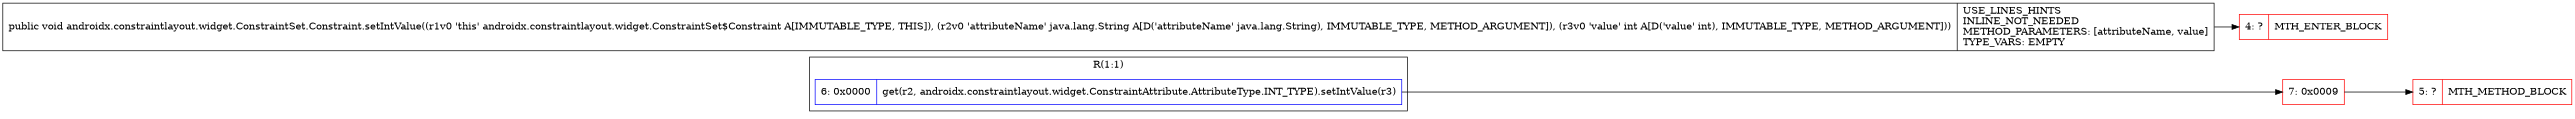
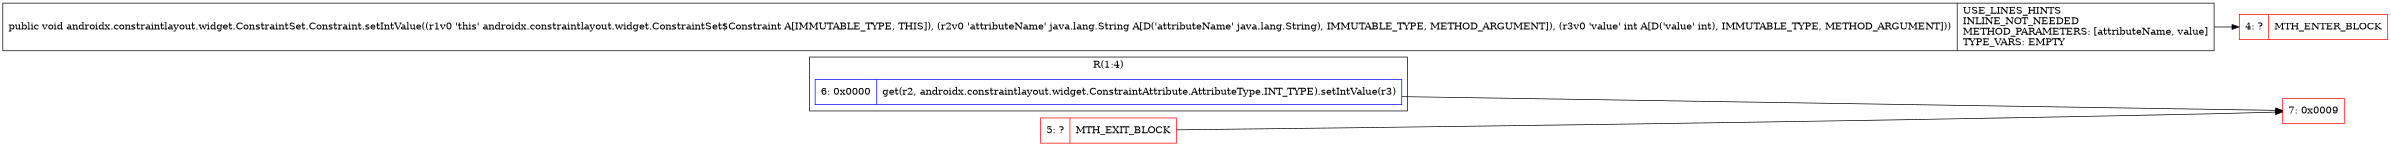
(1108, 65) -> (1108, 65)
(2375, 92) -> (1726, 123)
(2507, 92) -> (1123, 130)
